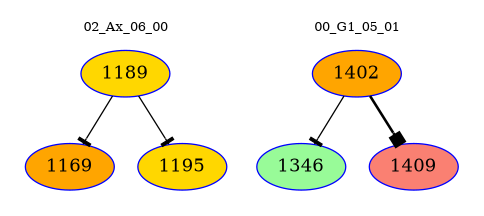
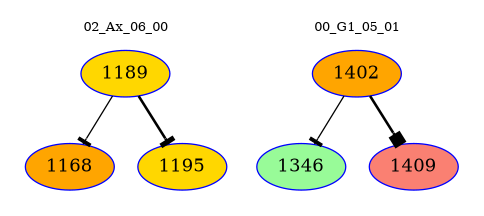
(152, 117) -> (152, 117)
(70, 167) -> (70, 167)
